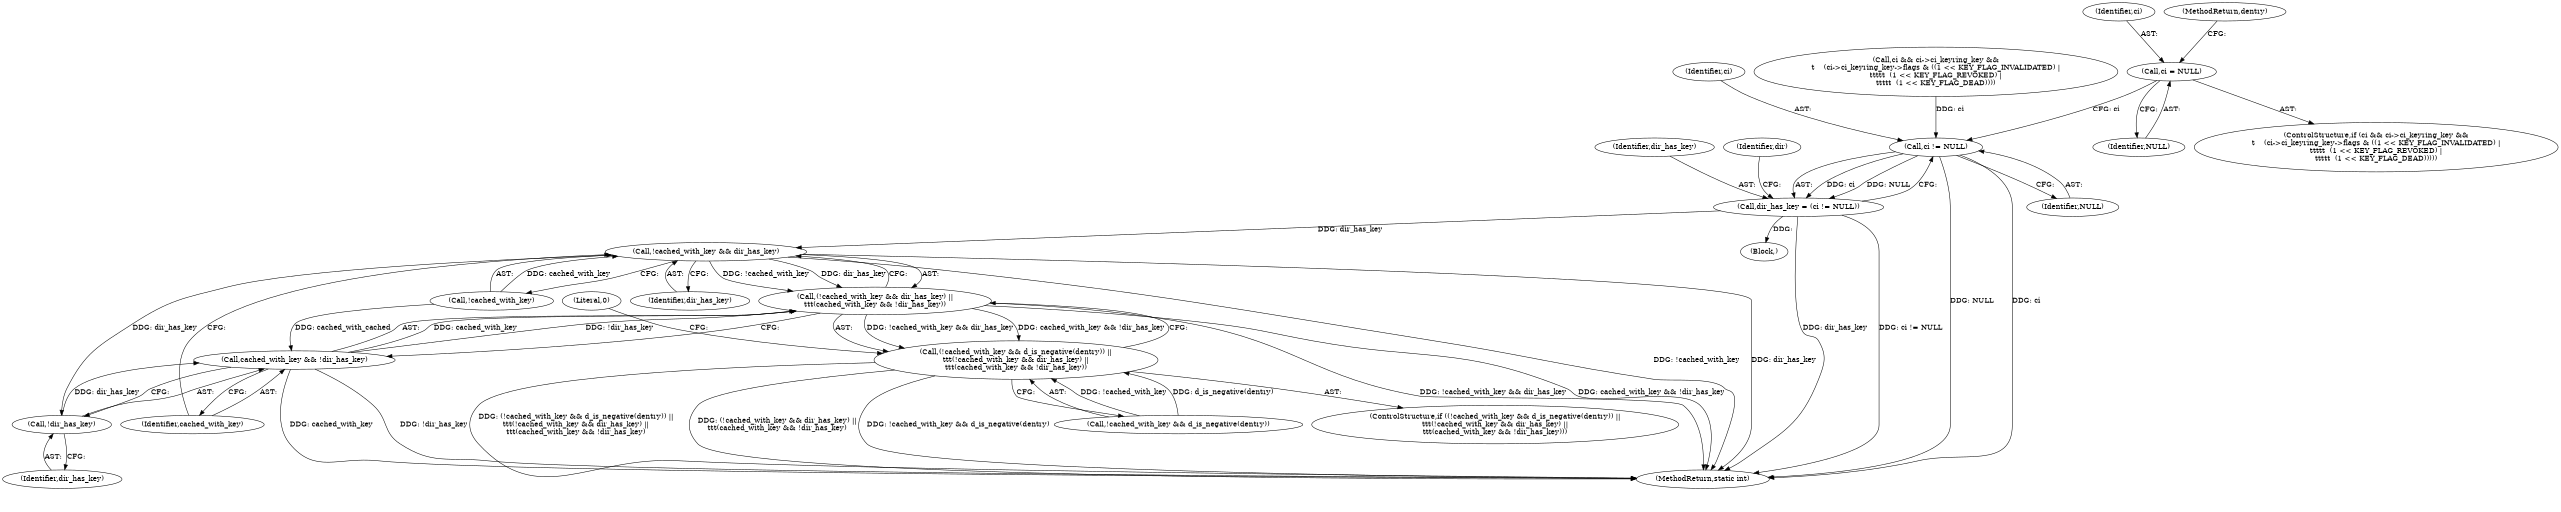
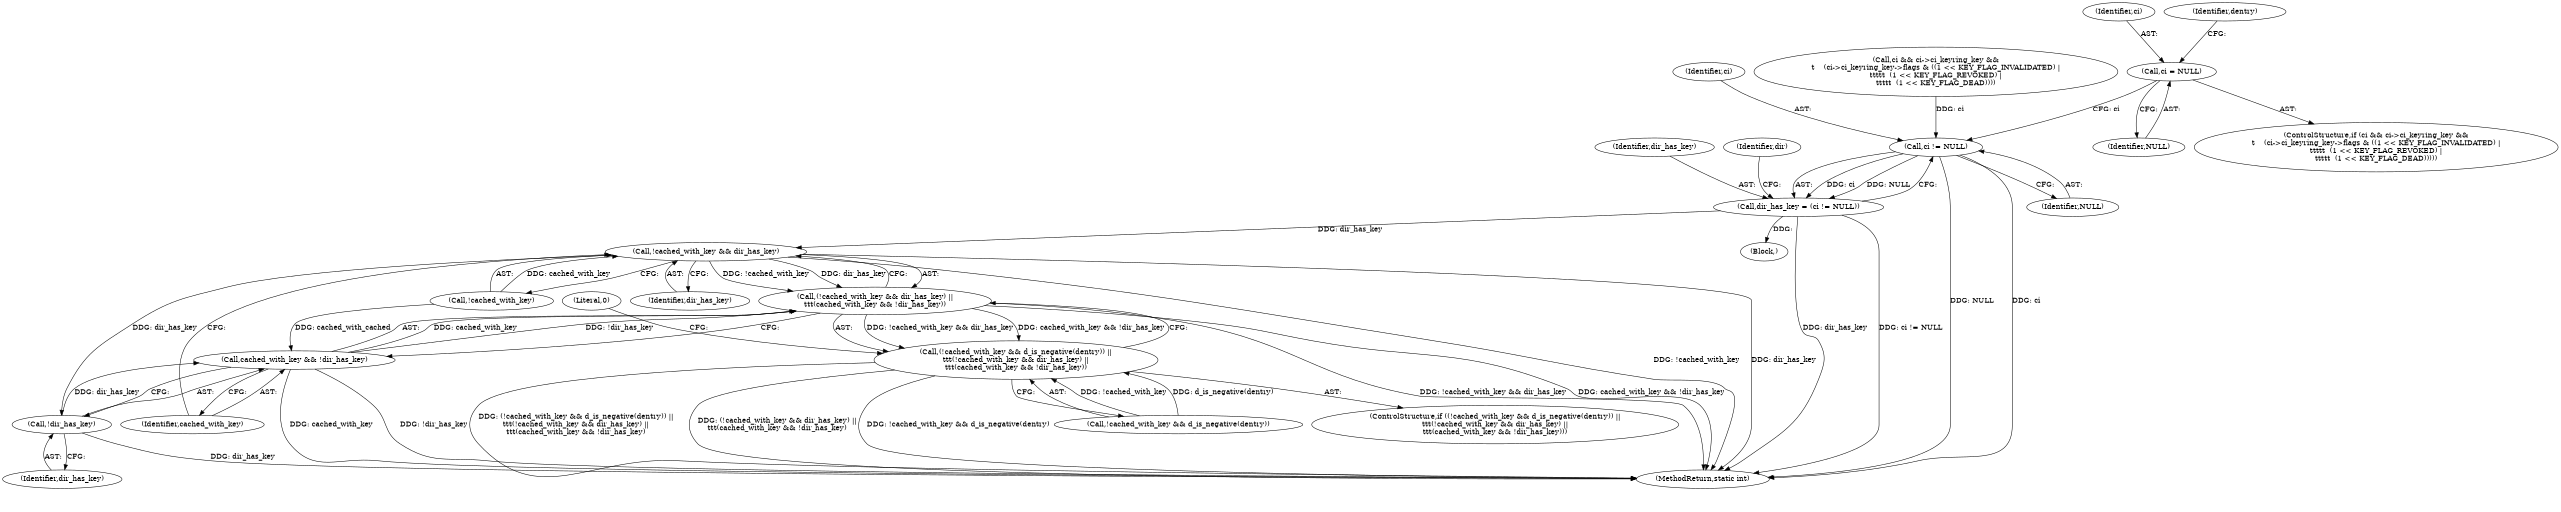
(2225, 12) -> (2225, 12)
none -> (506, 470)
